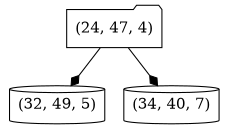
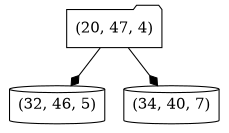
(114, 29) -> (114, 29)
(57, 105) -> (57, 105)
